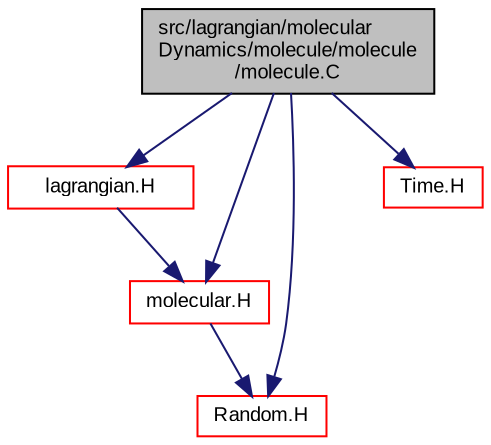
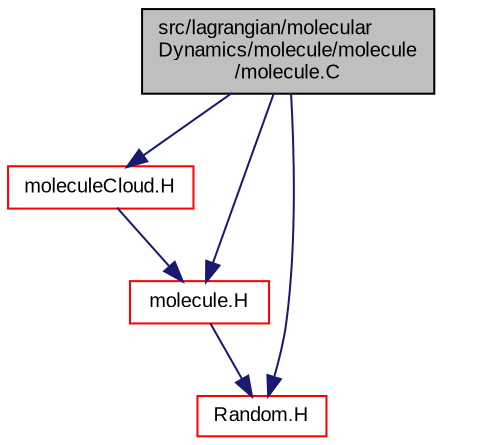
(101, 187) -> (101, 187)
(433, 187) -> none
(200, 302) -> (200, 302)
